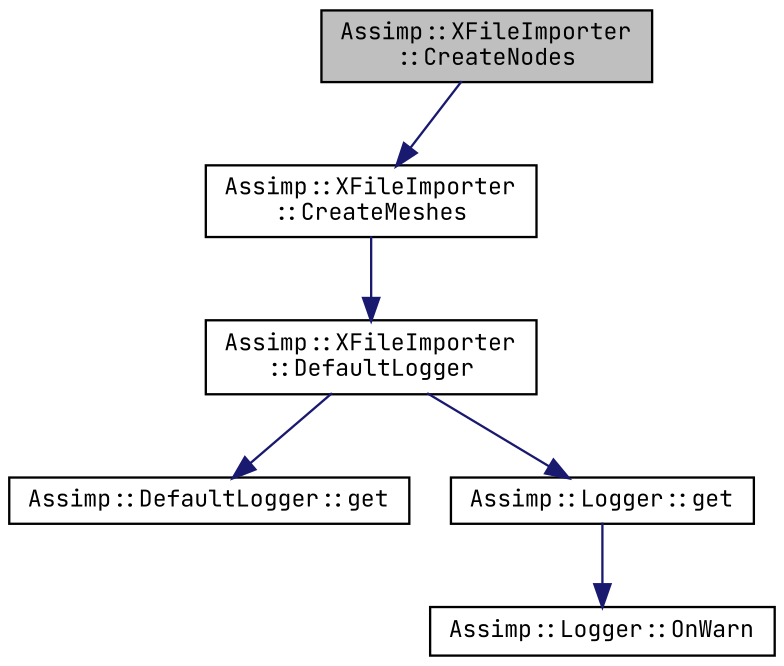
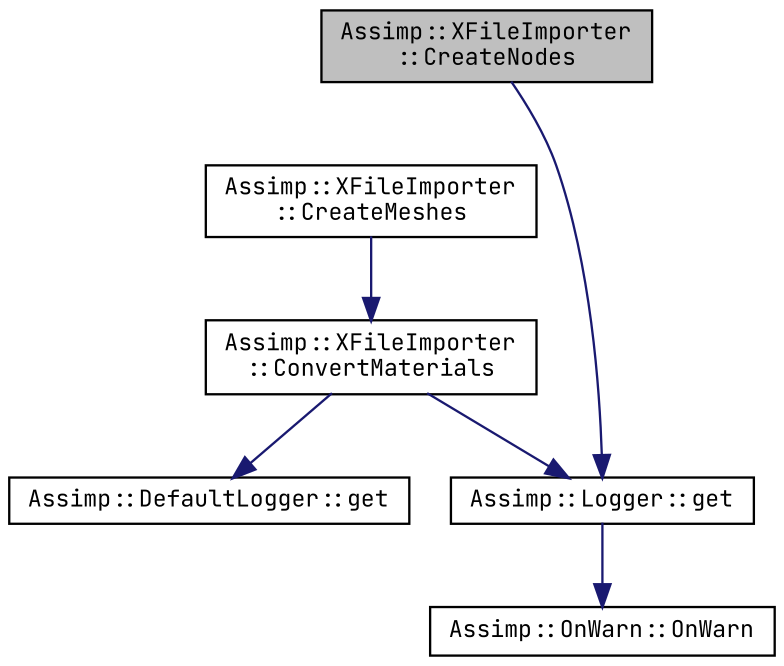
(436, 115) -> (581, 261)
(371, 357) -> (371, 357)
(602, 631) -> (602, 631)
